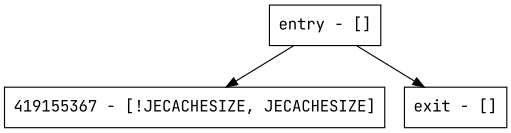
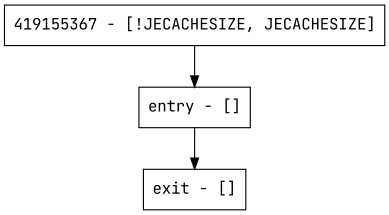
(265, 63) -> (195, 61)
